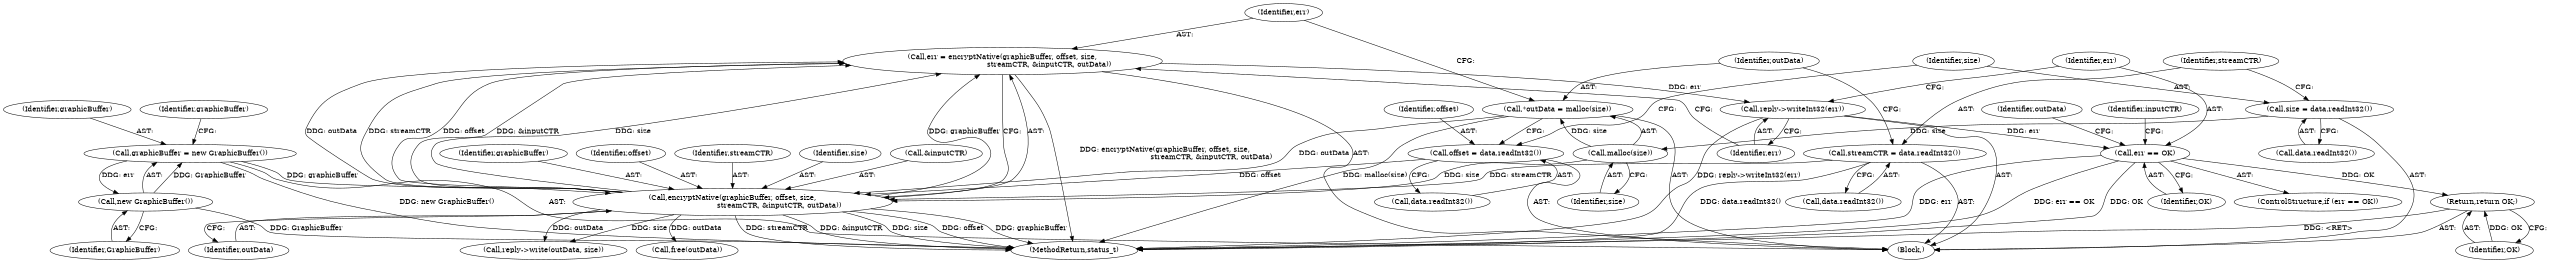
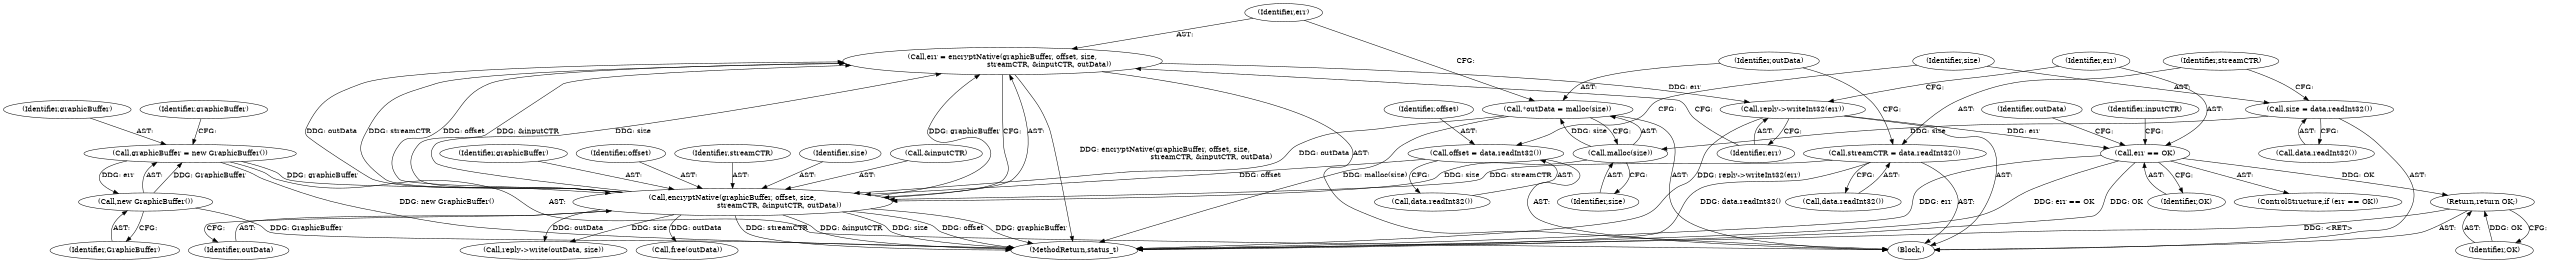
(1523, 130) -> (1608, 128)
